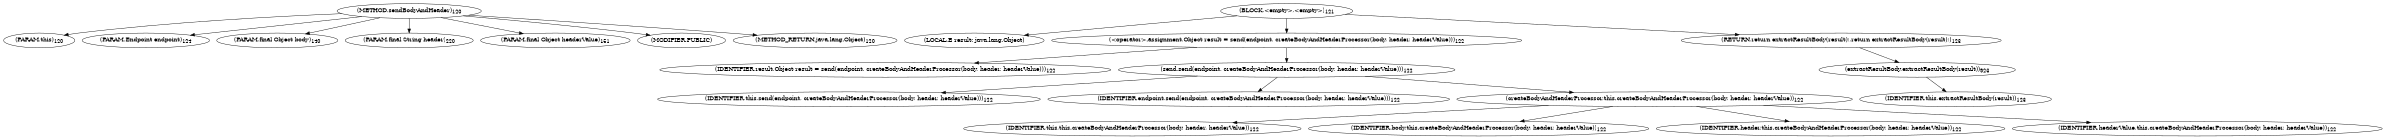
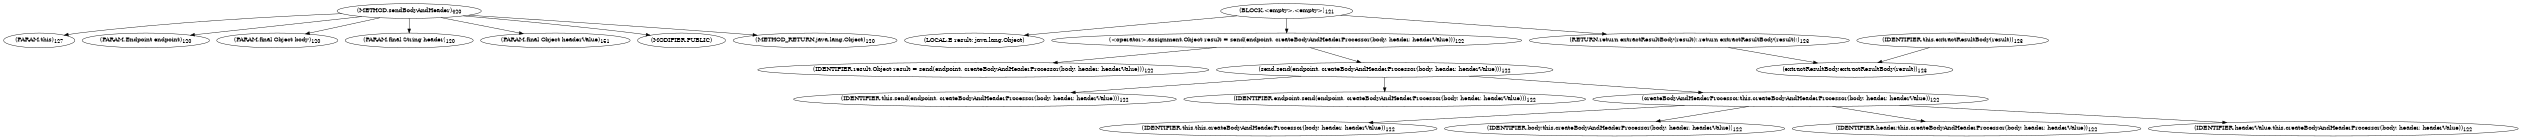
(457, 10) -> (457, 10)
(59, 40) -> (59, 40)
(187, 40) -> (187, 40)
(316, 40) -> (316, 40)
(450, 40) -> (450, 40)
(1985, 69) -> (1922, 69)
(1935, 83) -> (1906, 55)
